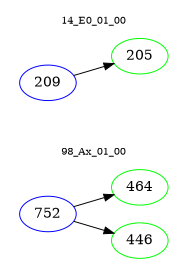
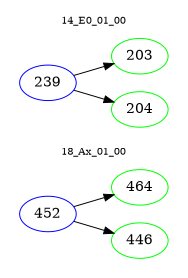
(140, 56) -> (140, 56)
(48, 83) -> (48, 83)
none -> (140, 109)
(94, 152) -> (94, 152)
(48, 214) -> (48, 214)
